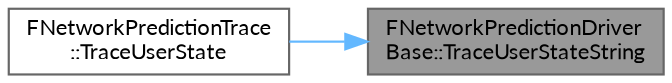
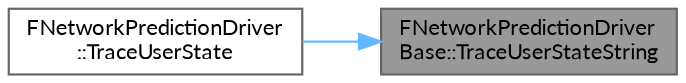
(149, 42) -> (156, 42)
